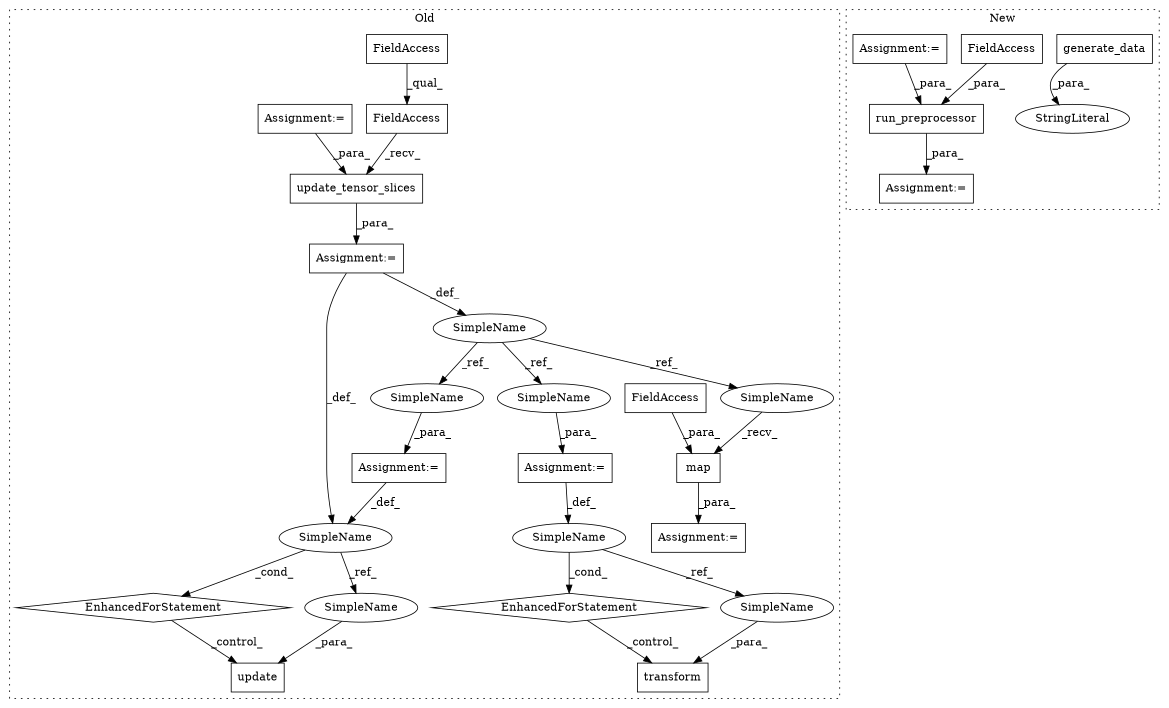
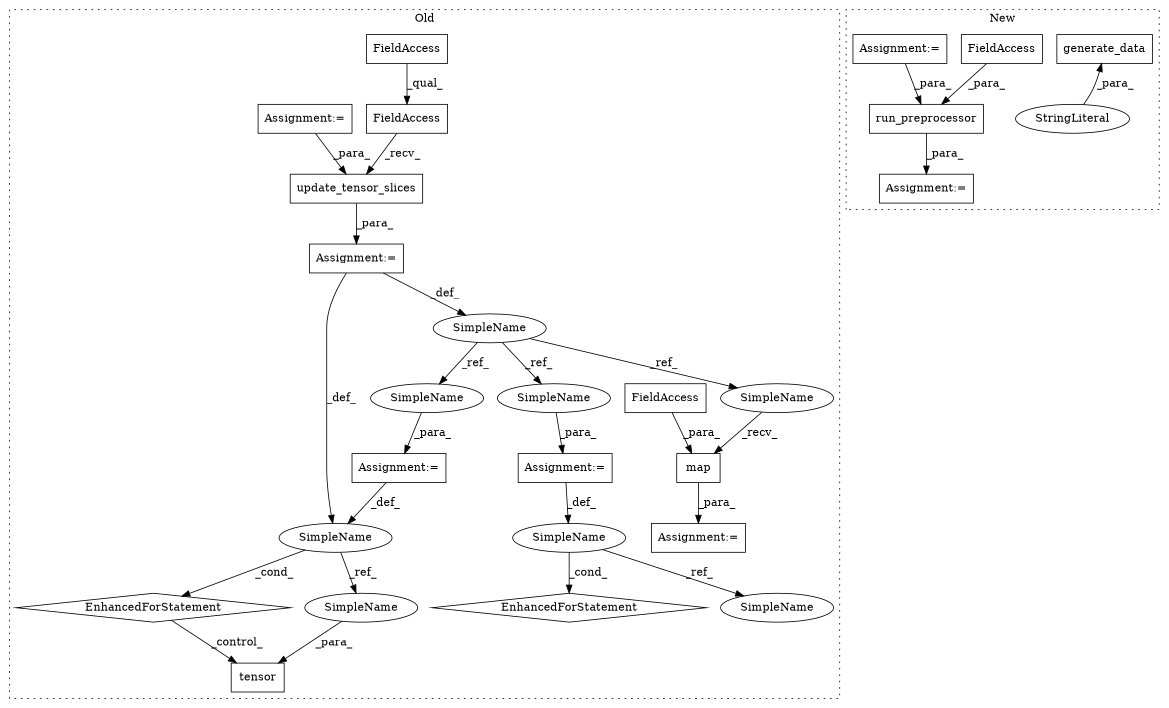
(1052, 78) -> (1093, 89)
(258, 678) -> (258, 678)
(673, 678) -> none
